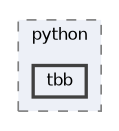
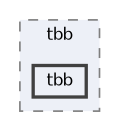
(60, 36) -> (60, 36)
